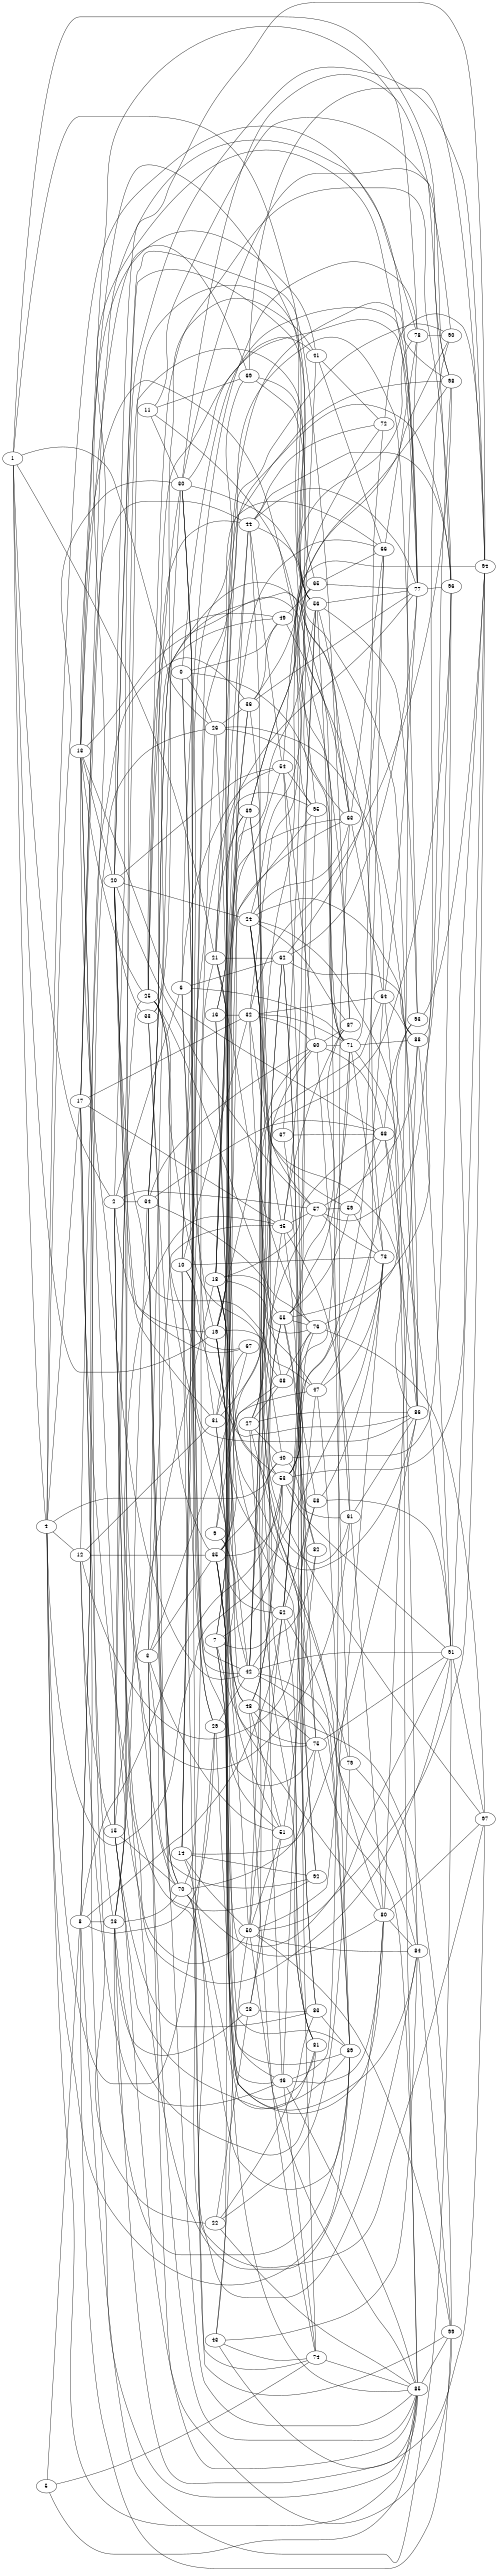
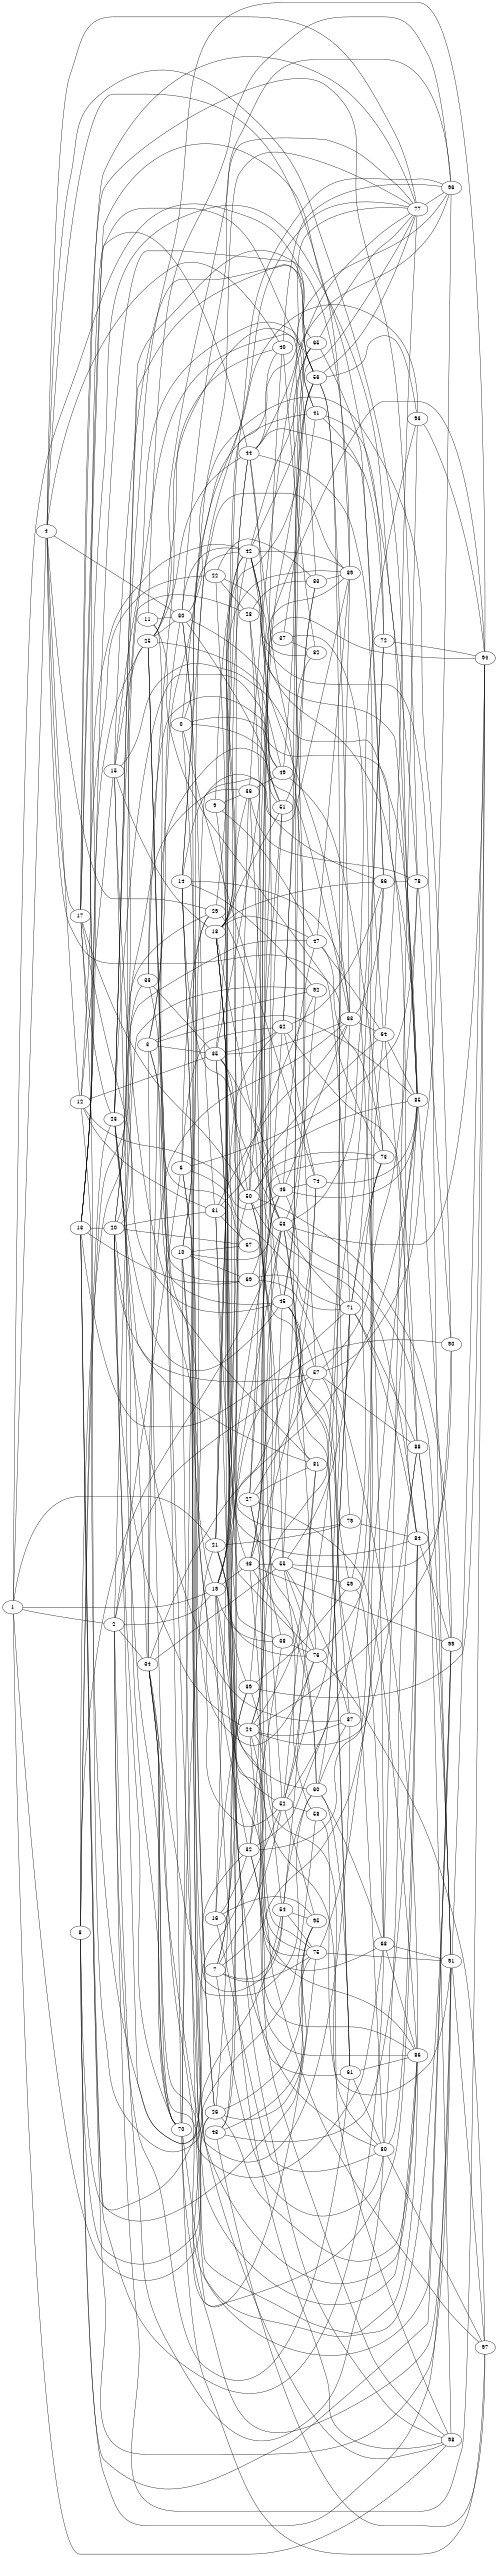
none -> (308, 912)
(285, 1024) -> (302, 1659)
(365, 1383) -> none
(46, 2486) -> none
